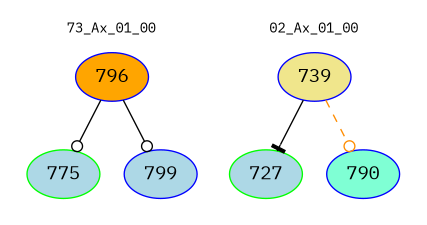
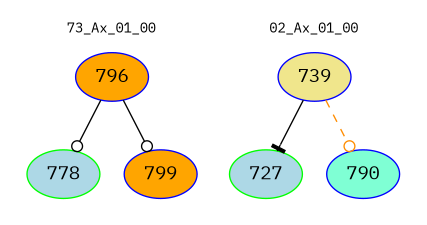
(63, 174) -> (63, 174)
(161, 174) -> (161, 174)
